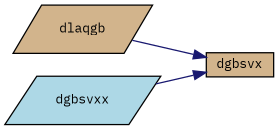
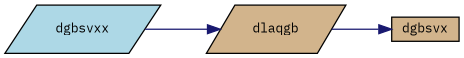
(175, 80) -> (176, 29)
